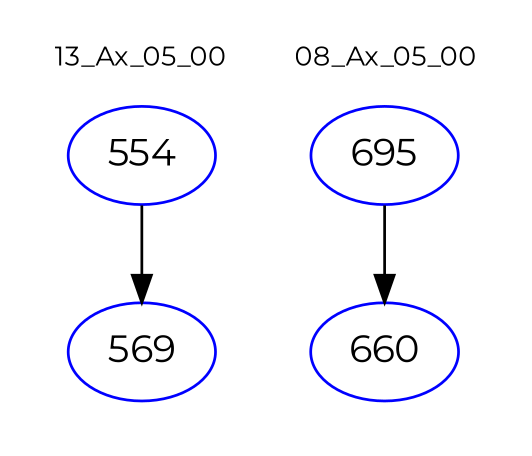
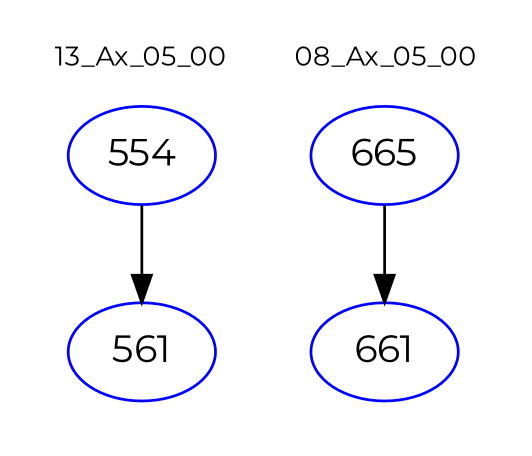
(385, 155) -> (385, 155)
(142, 352) -> (142, 352)
(385, 352) -> (385, 352)
